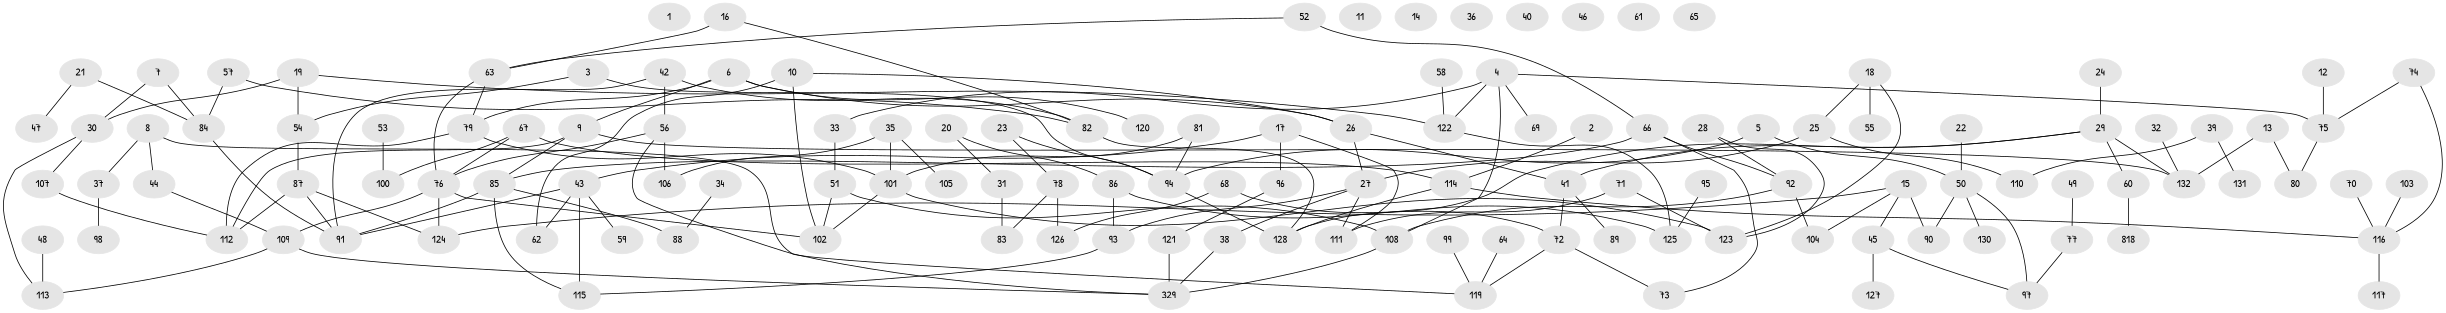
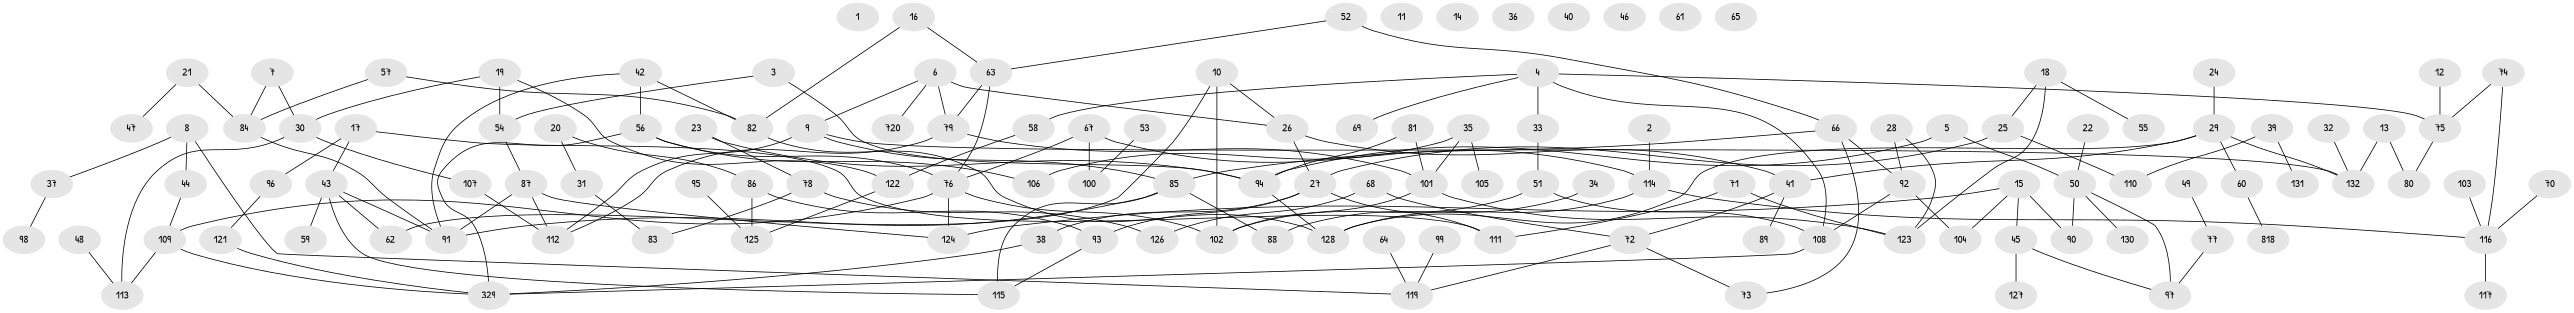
(1471, 101) -> (1282, 88)
(1143, 128) -> (893, 128)
